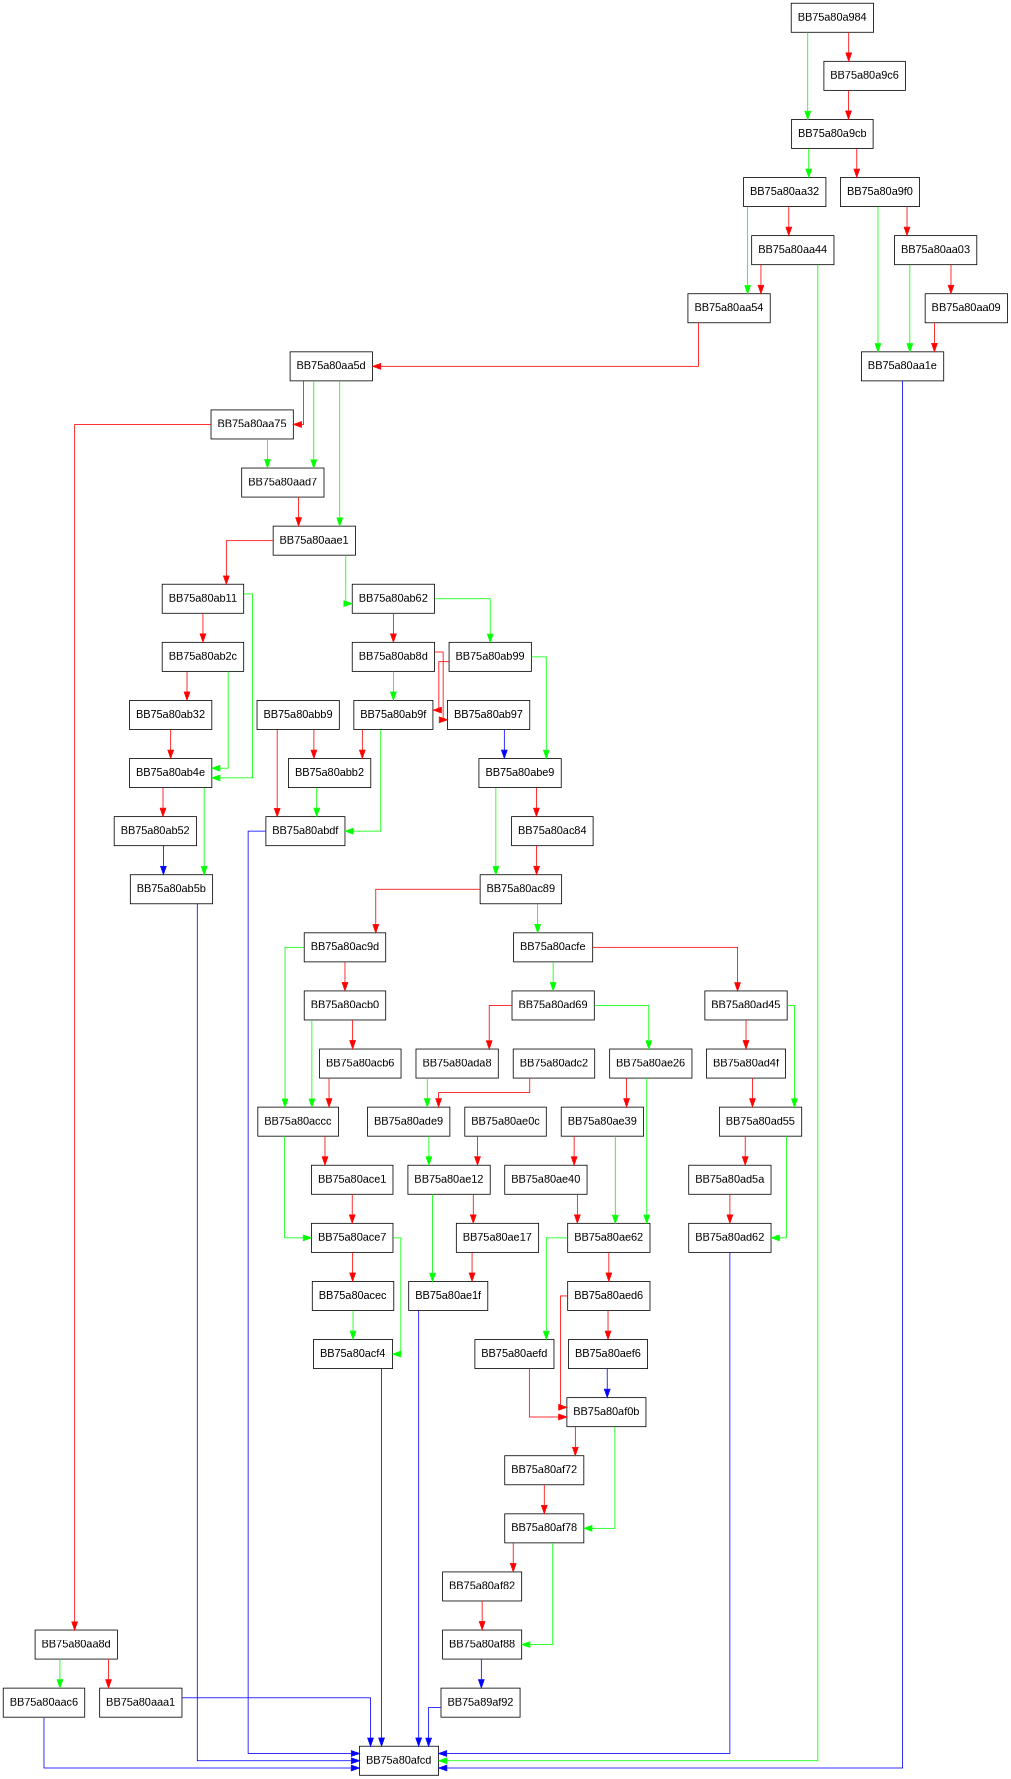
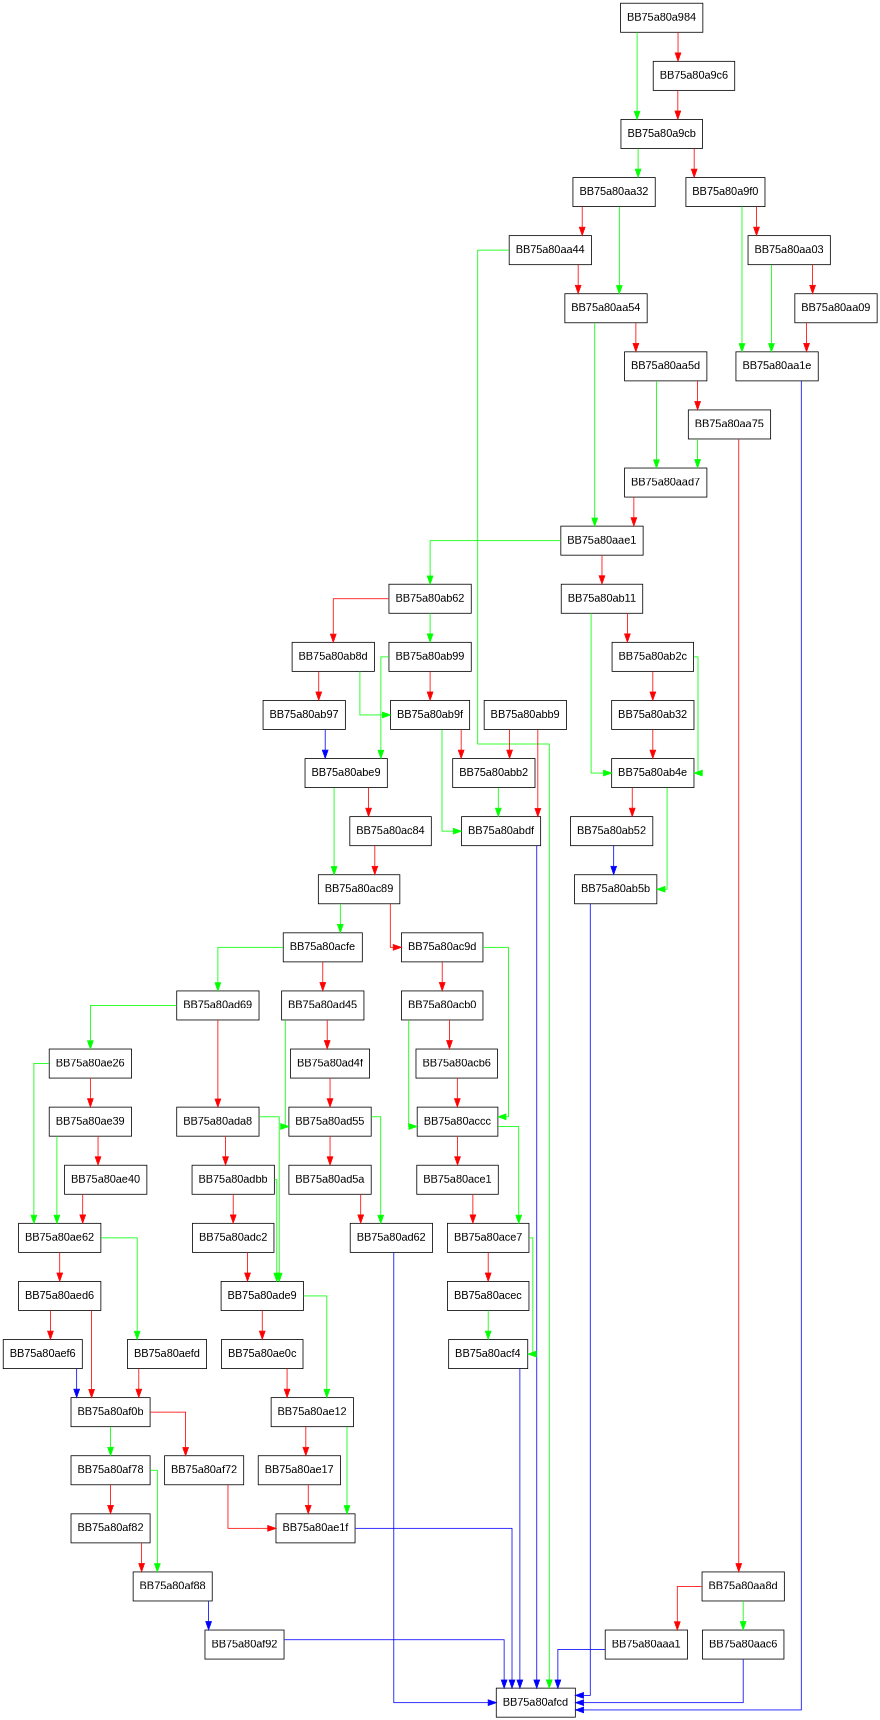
(340, 449) -> (595, 420)
none -> (233, 1180)
none -> (262, 1321)
(544, 1495) -> (228, 1527)
(481, 1703) -> (245, 1645)
